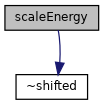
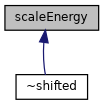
(60, 46) -> (44, 59)
